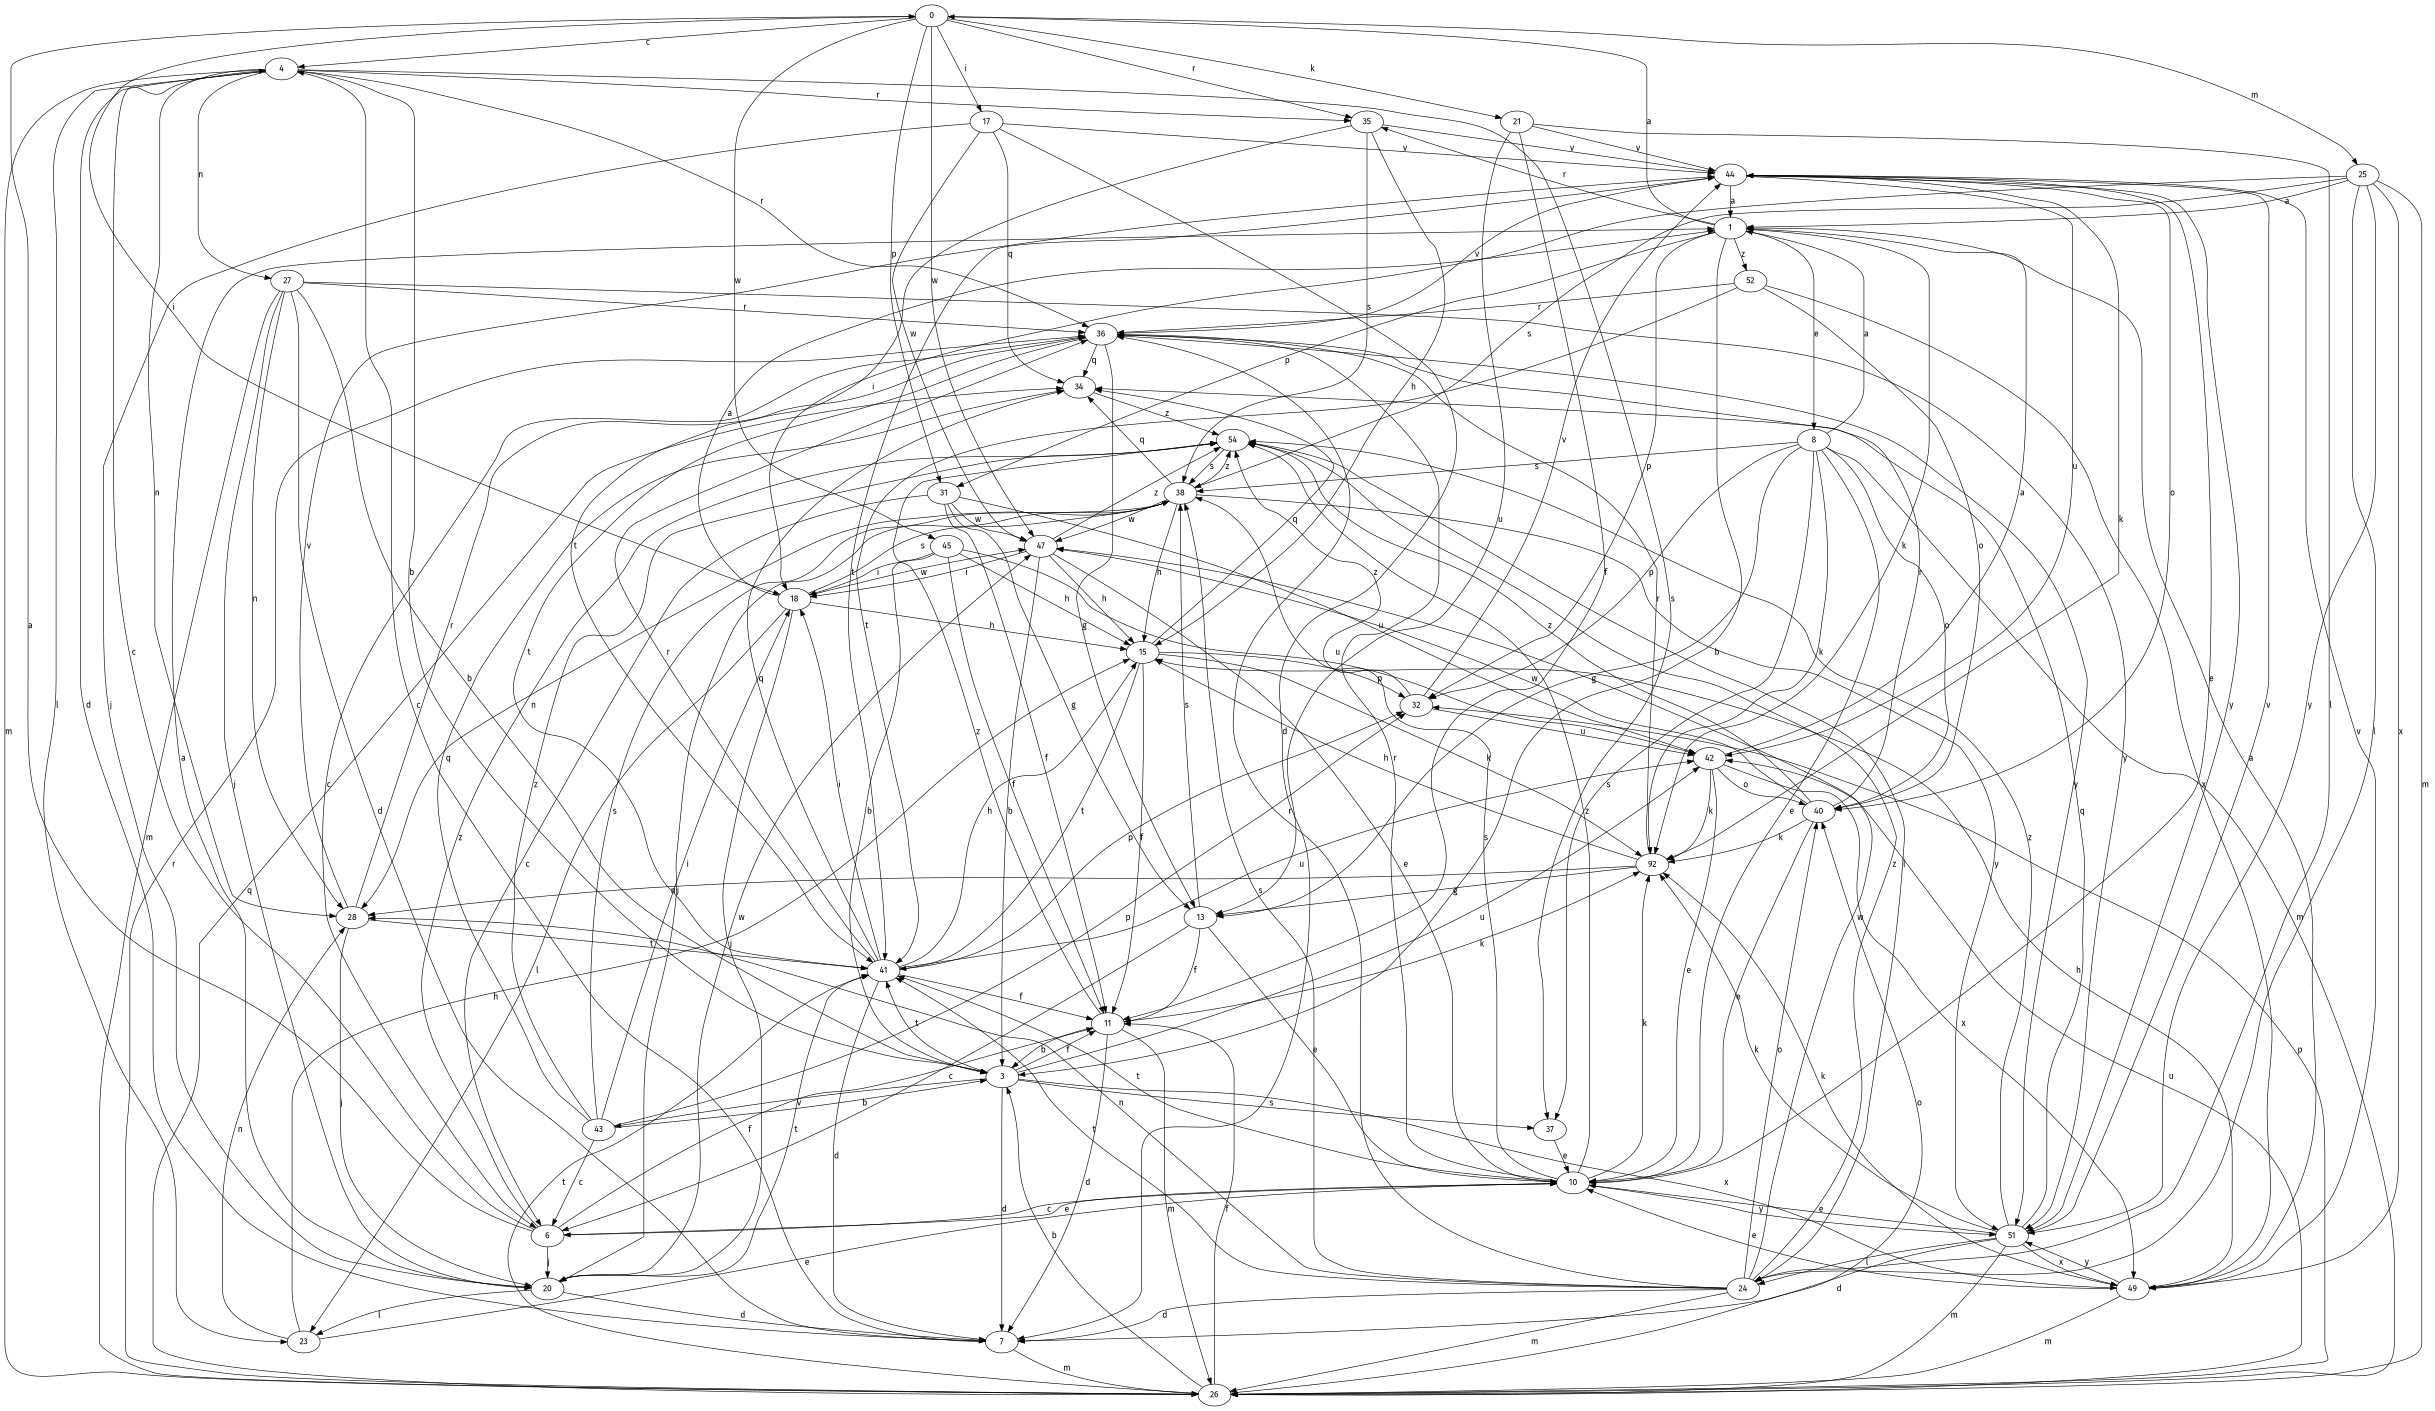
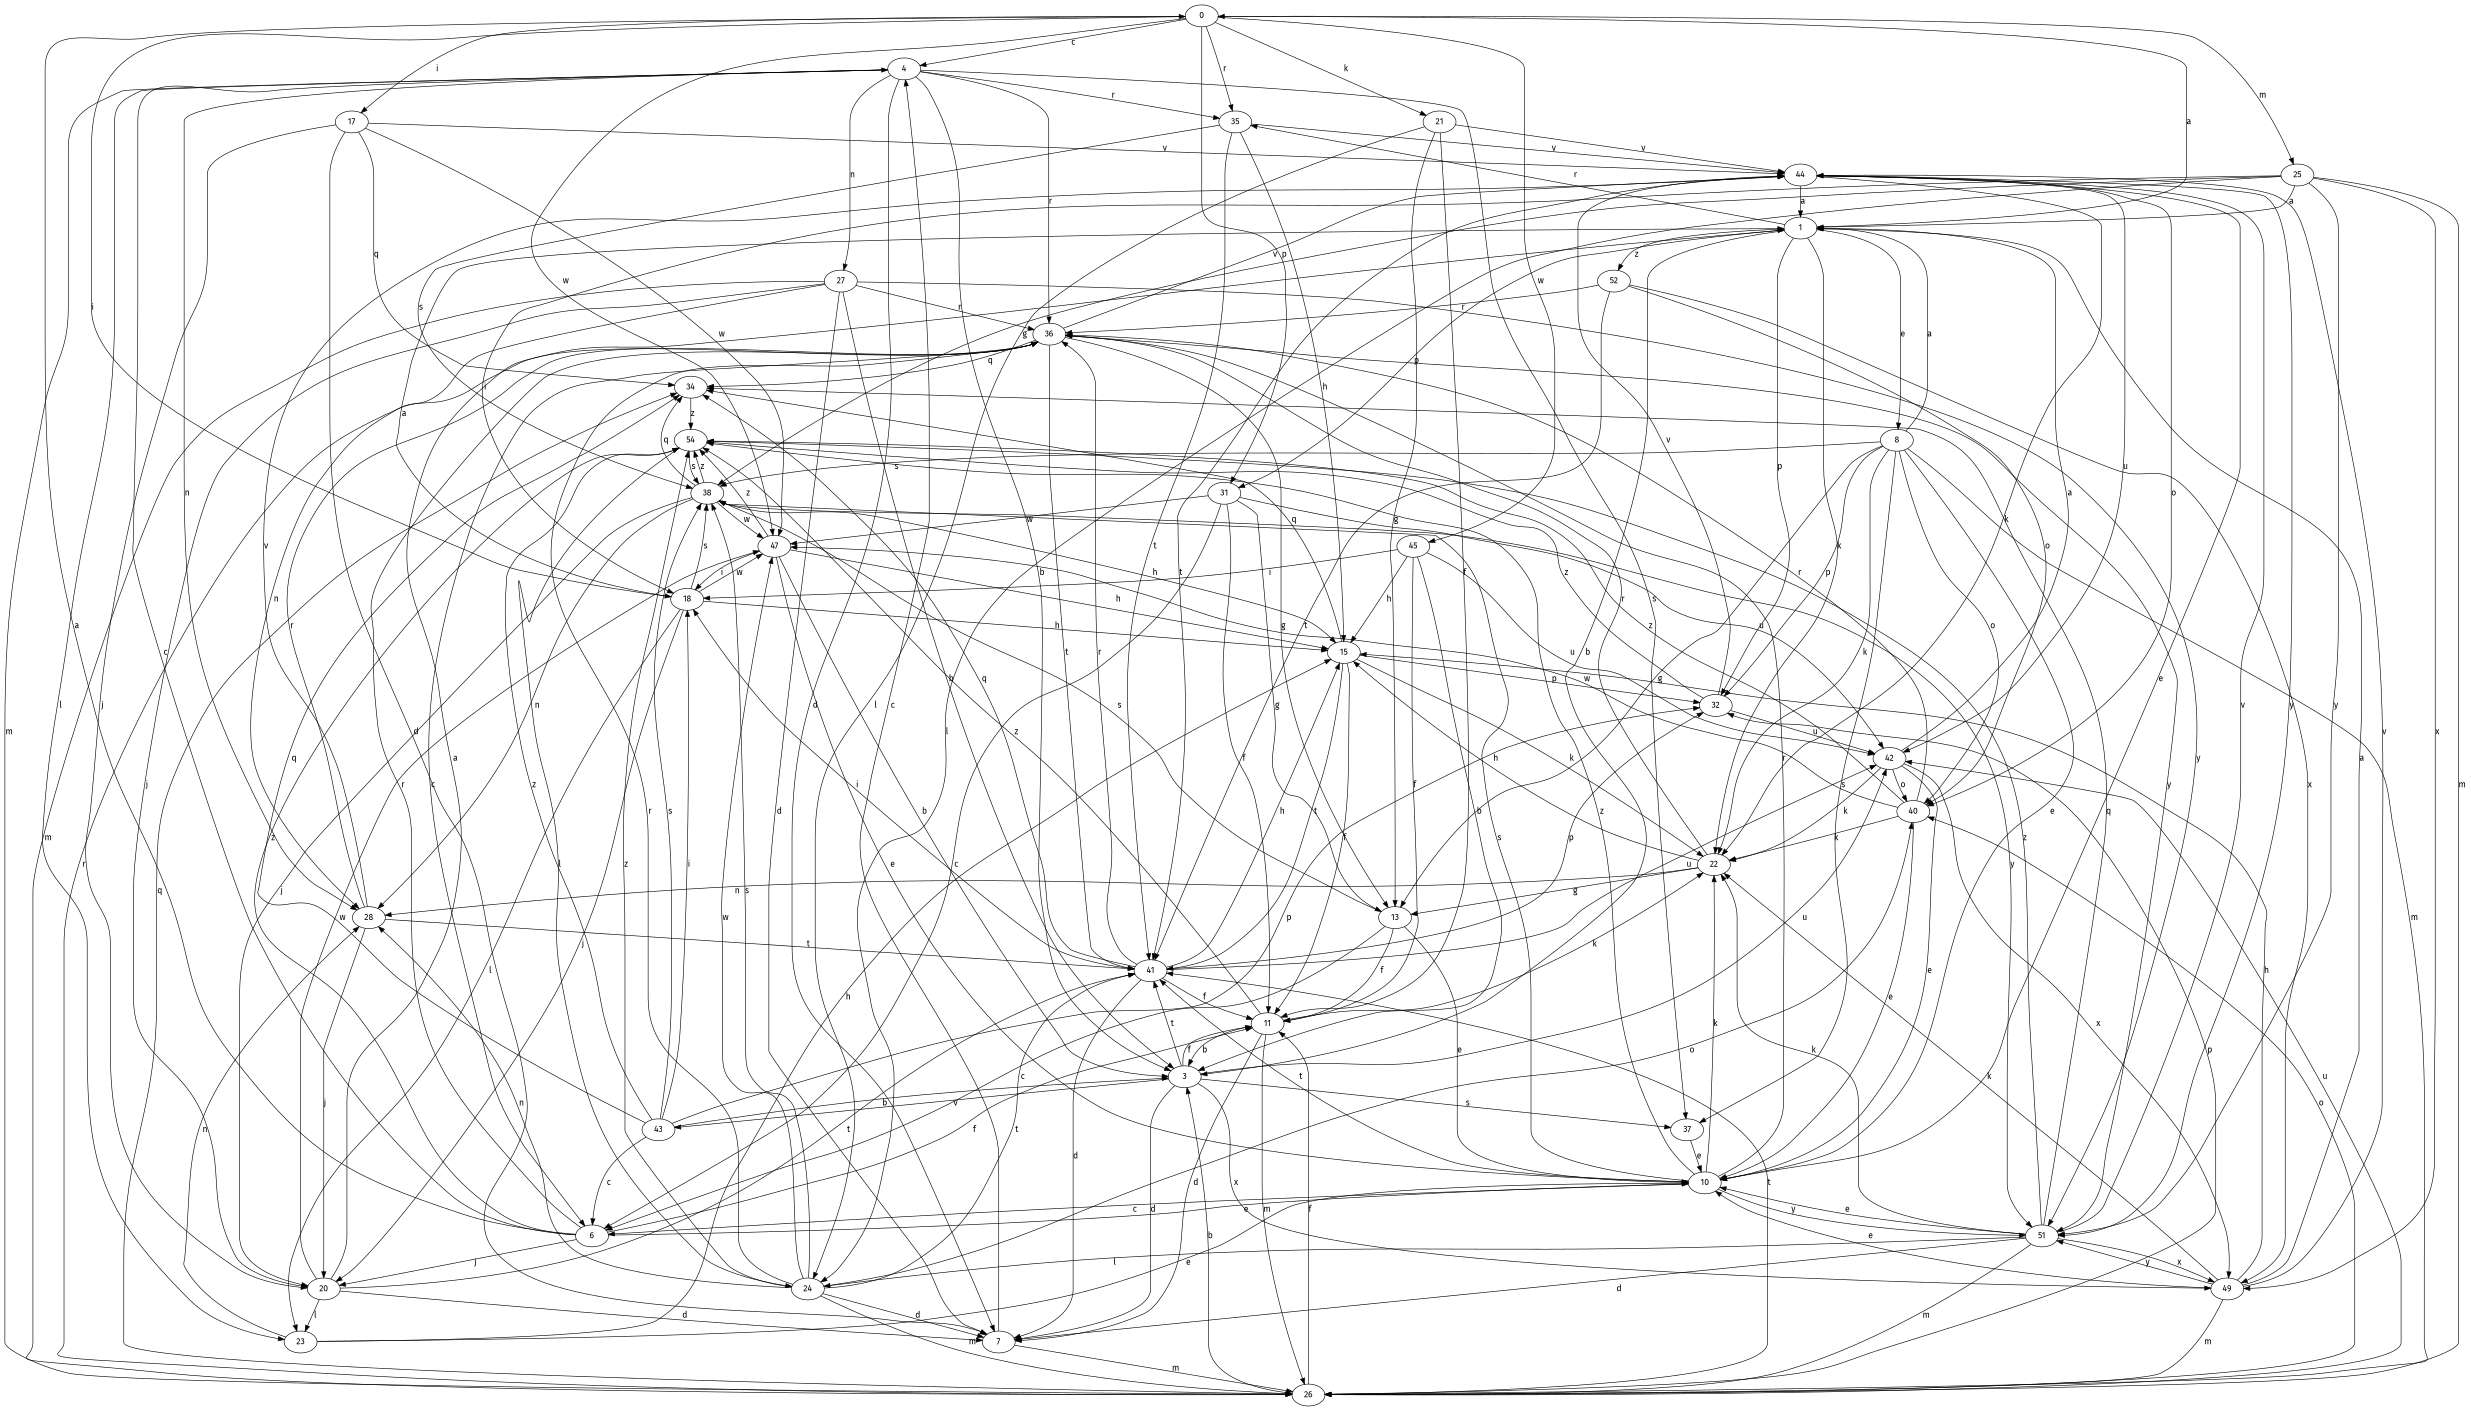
(1529, 334) -> (1025, 334)
(1501, 520) -> (1396, 520)
none -> (388, 562)
(1652, 865) -> (1714, 865)
